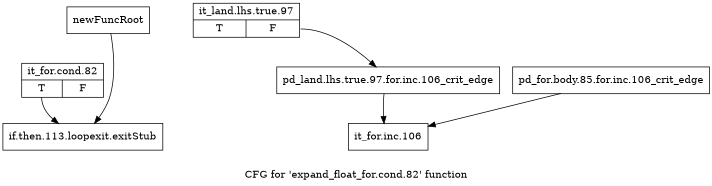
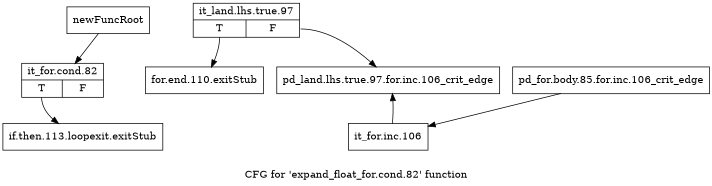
(113, 77) -> (89, 46)
none -> (204, 80)
(383, 105) -> (393, 112)
